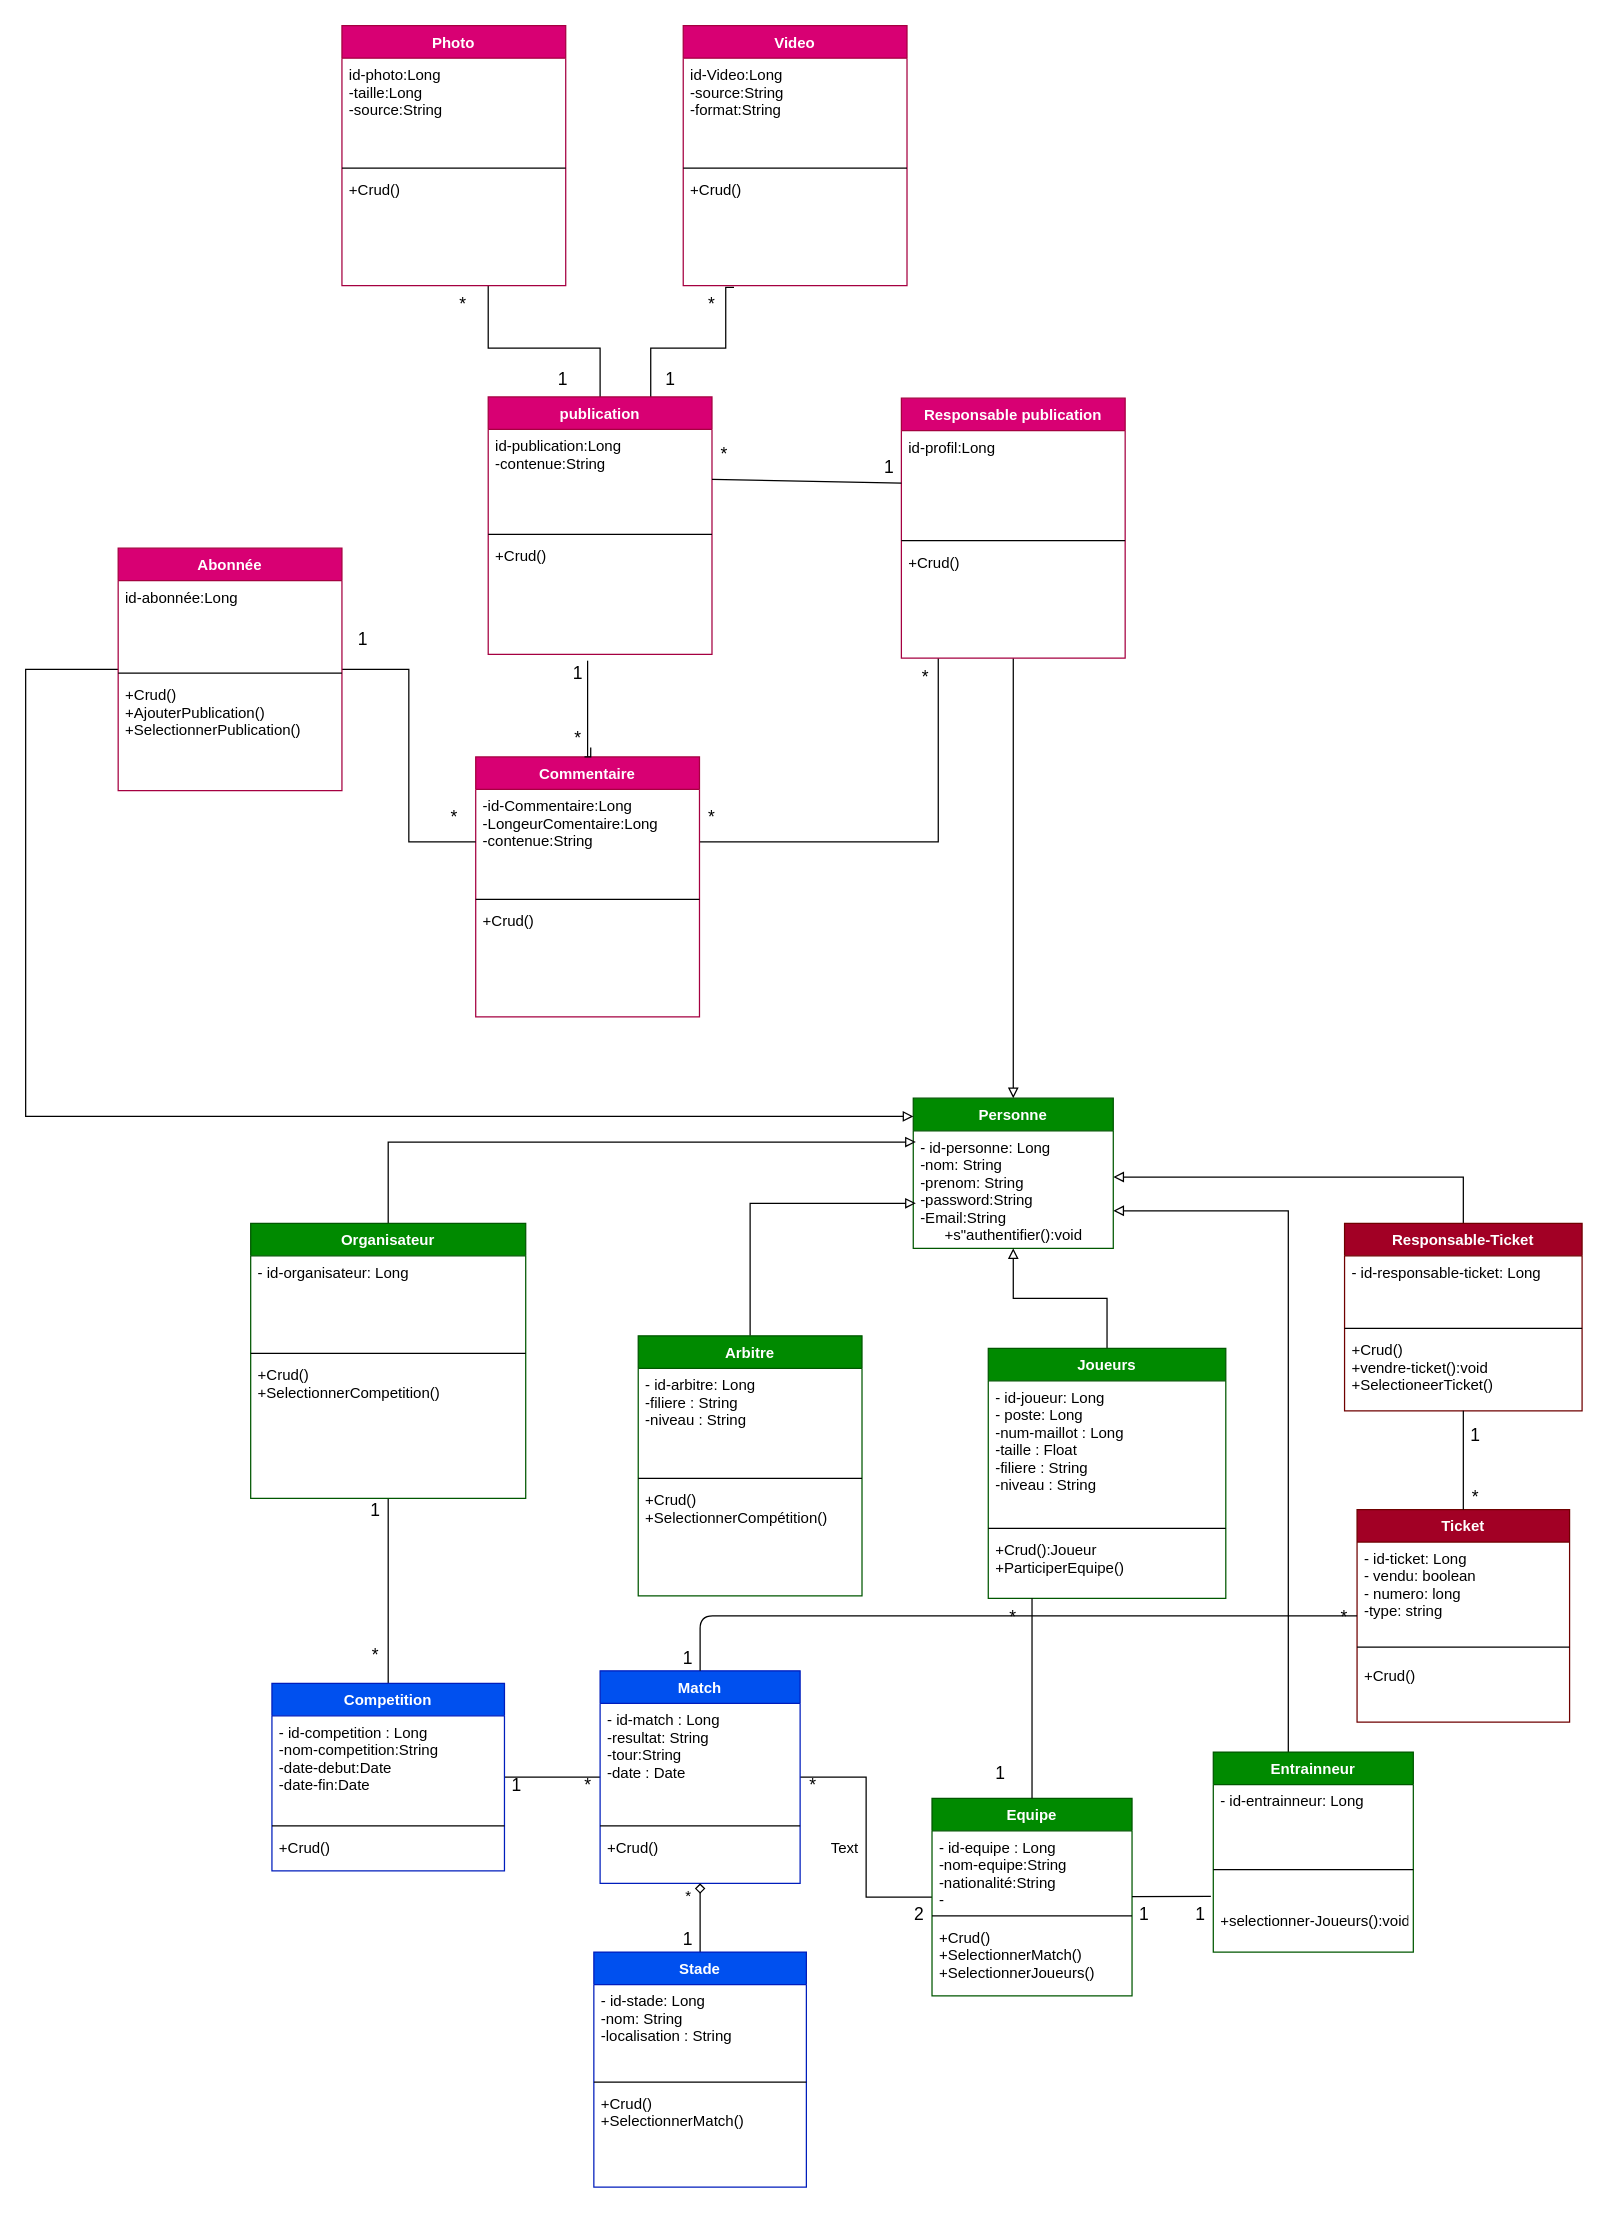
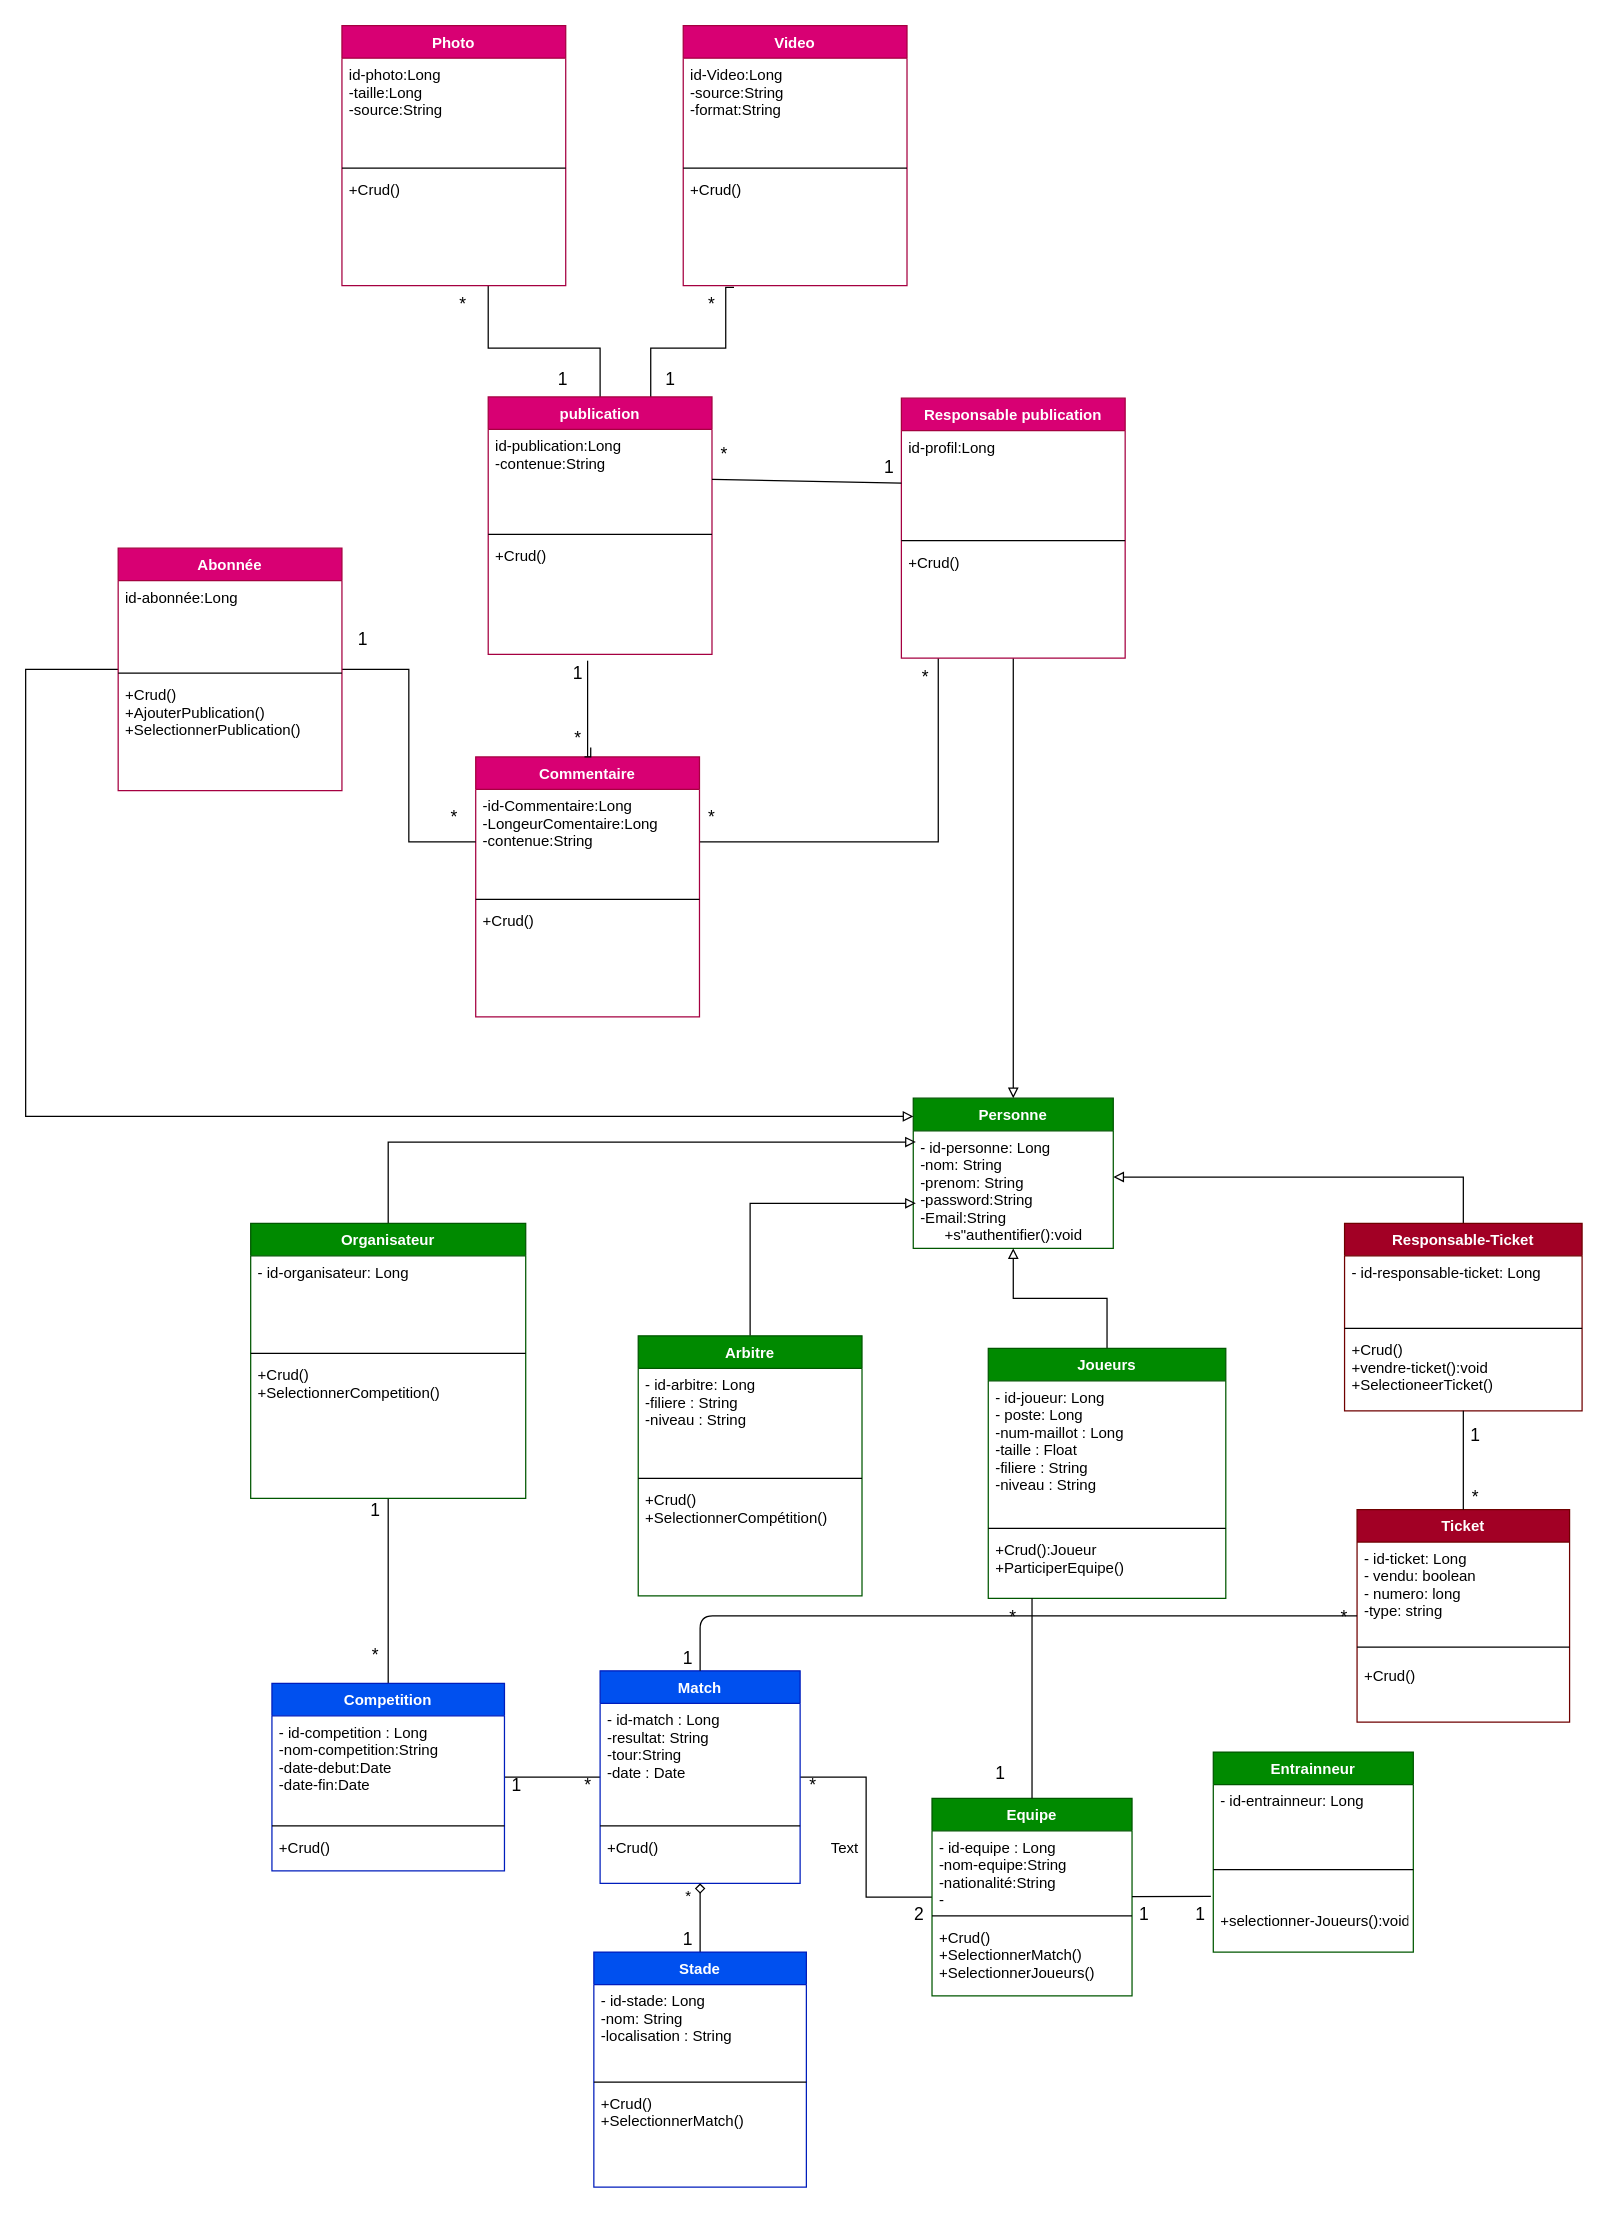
(1288, 1400) -> none
